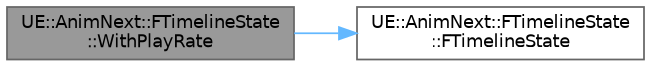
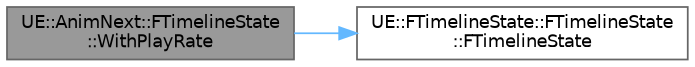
(500, 33) -> (522, 33)
